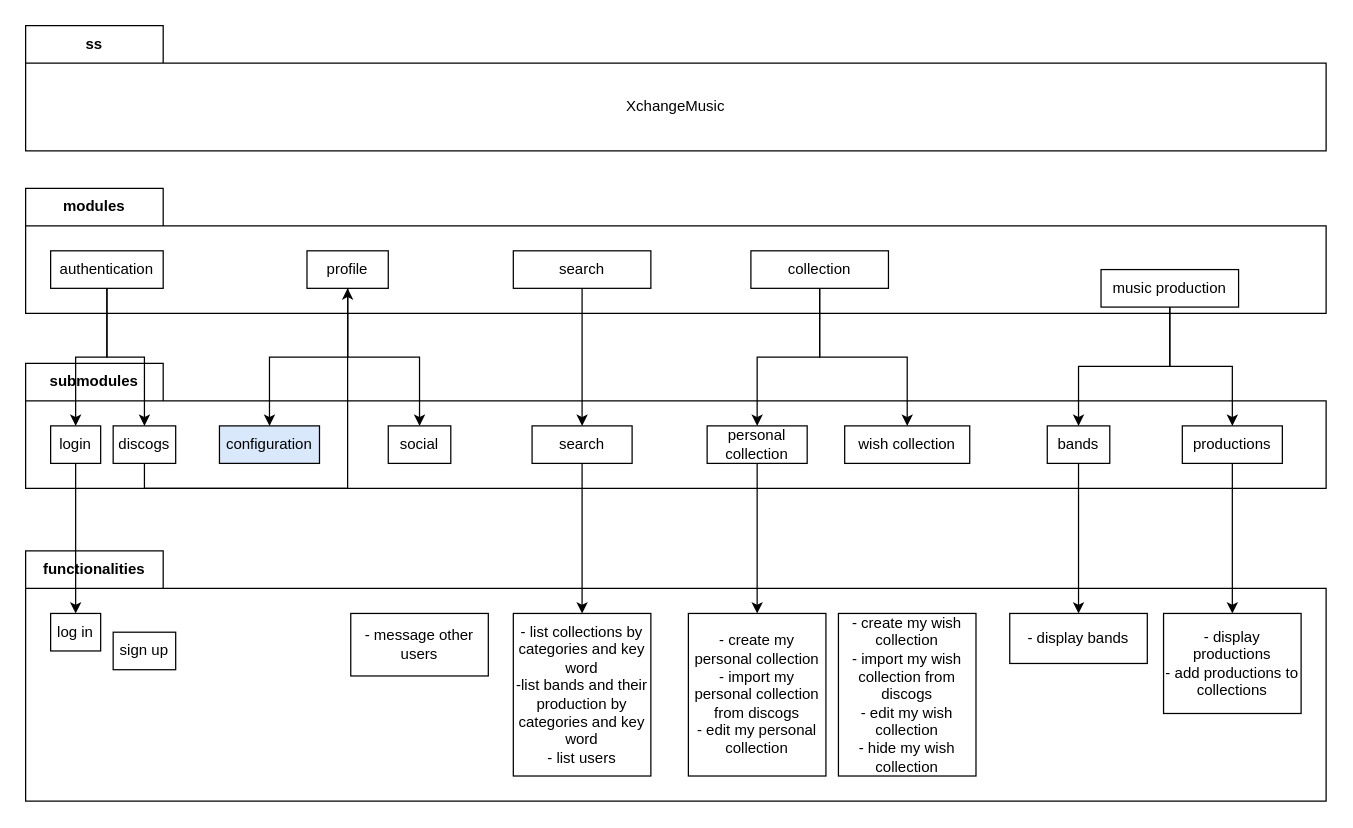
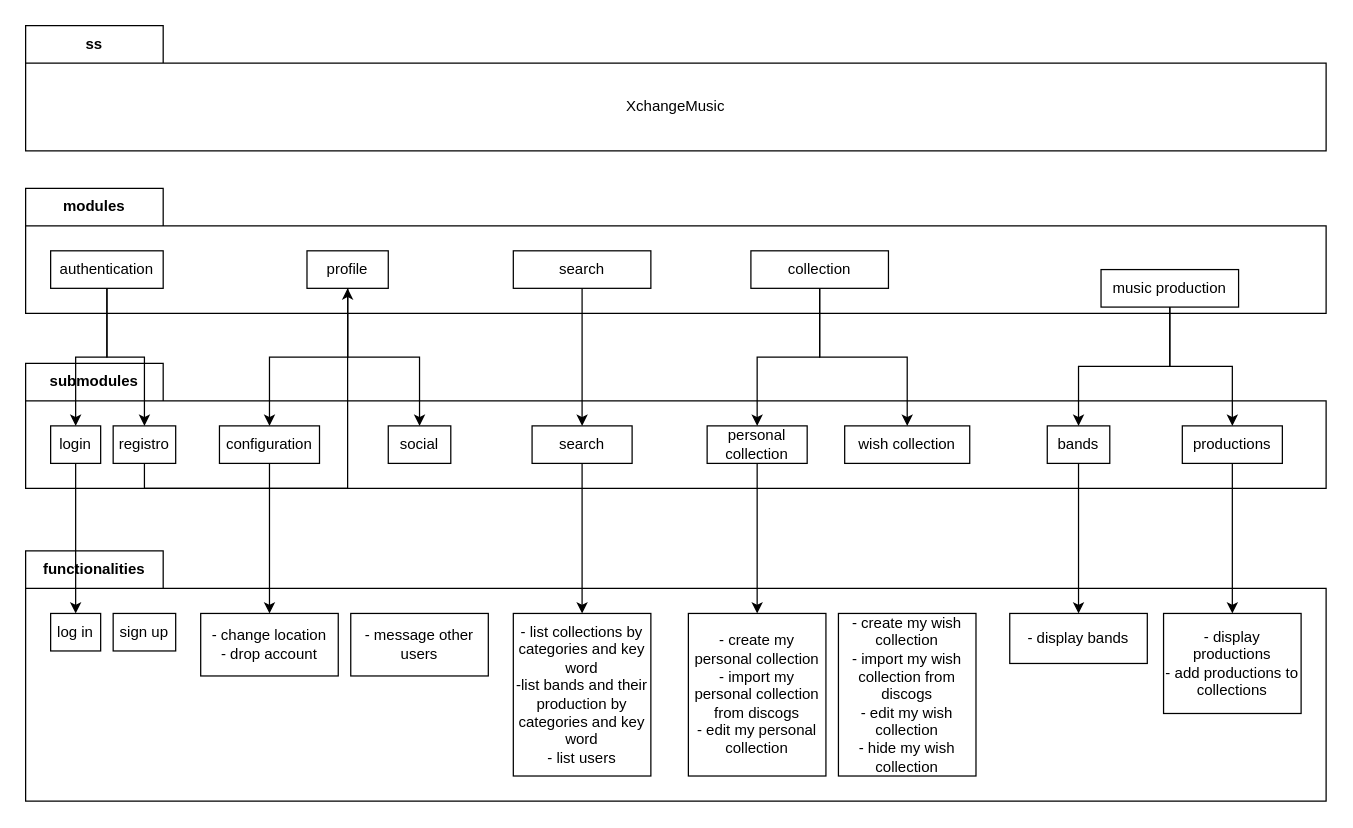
(144, 444) -> (144, 444)
(269, 444) -> (269, 444)
none -> (269, 534)
none -> (269, 644)
(144, 651) -> (144, 632)
